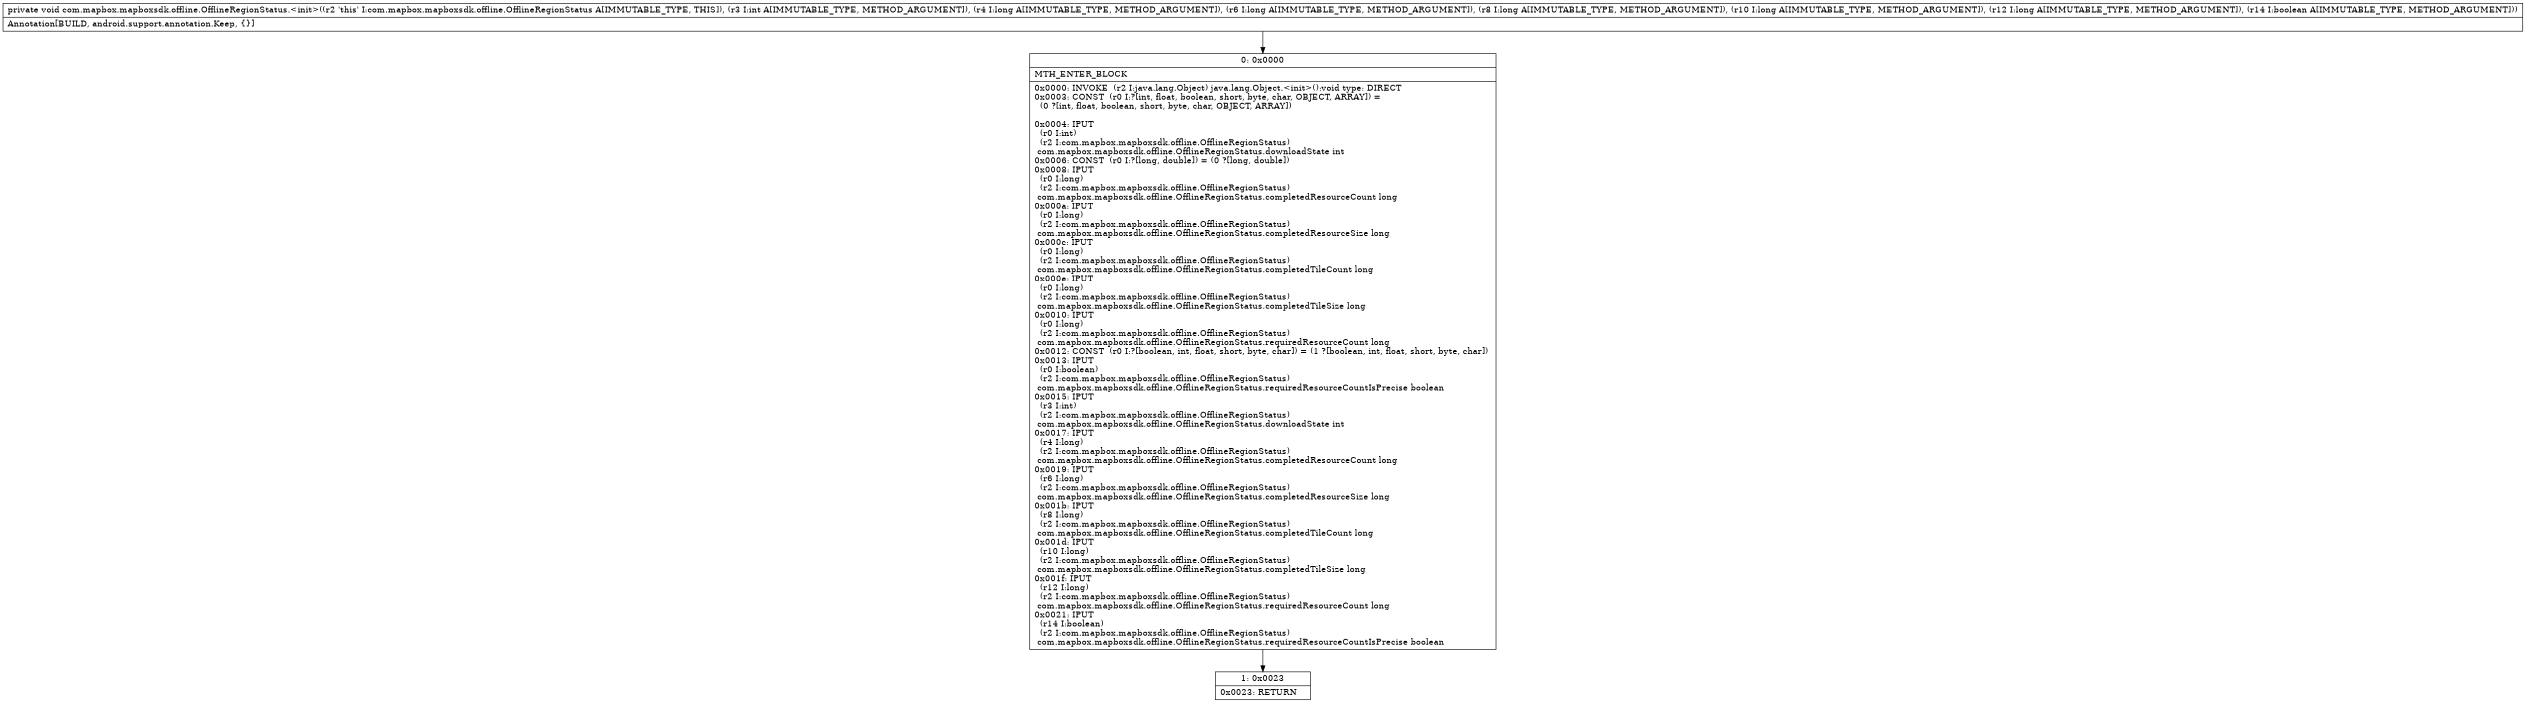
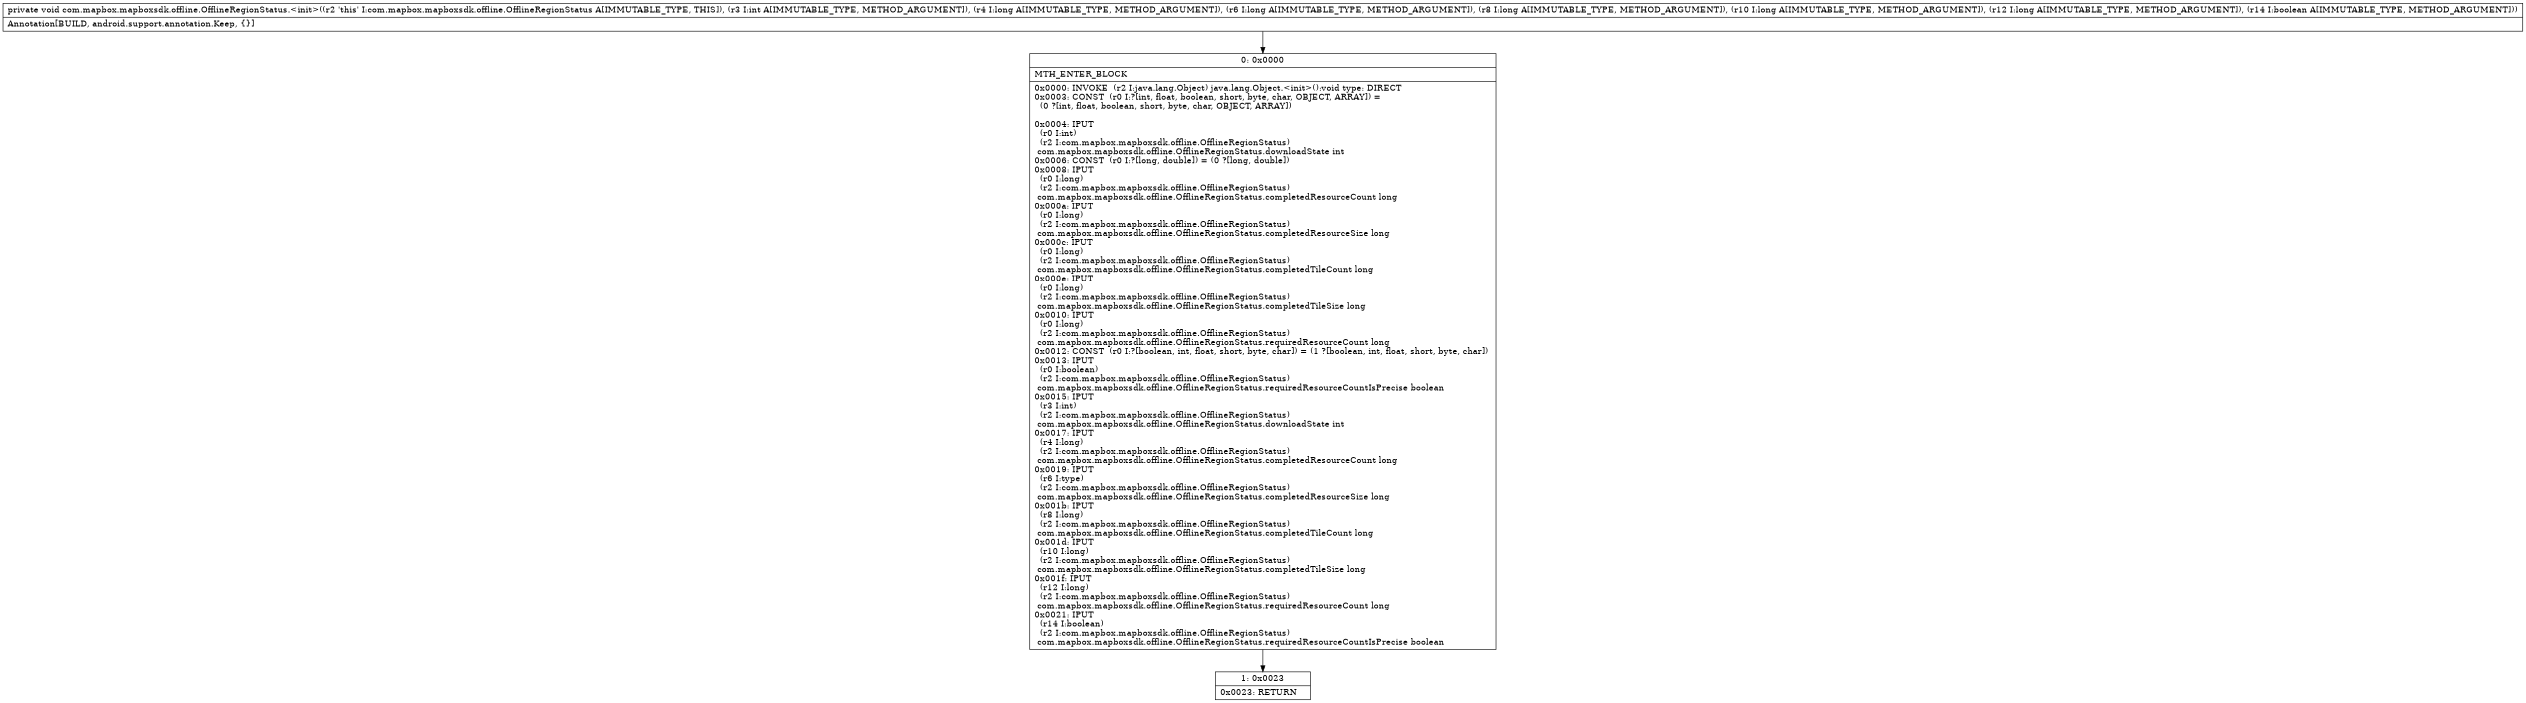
(1059, 479) -> (1059, 479)
